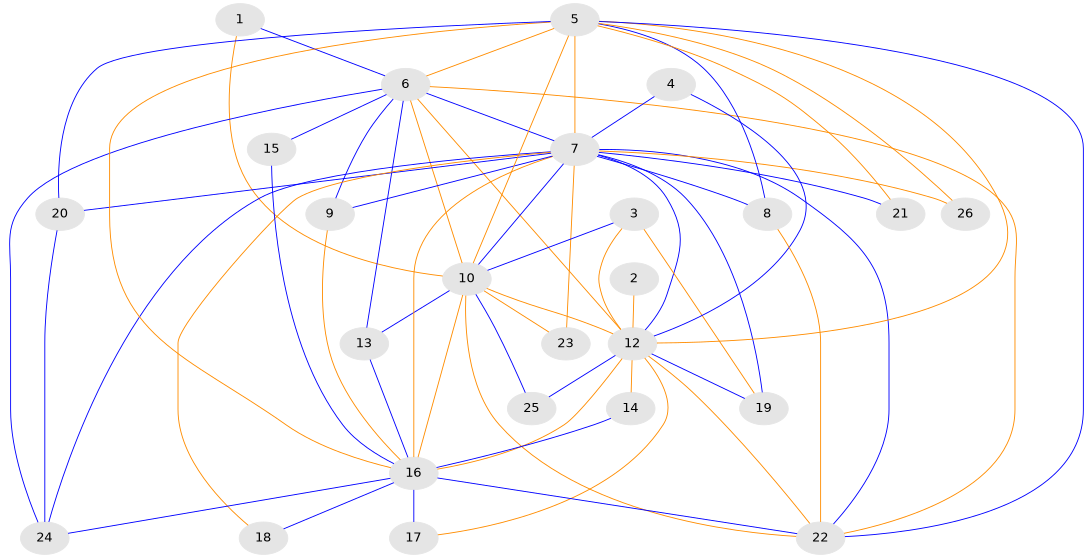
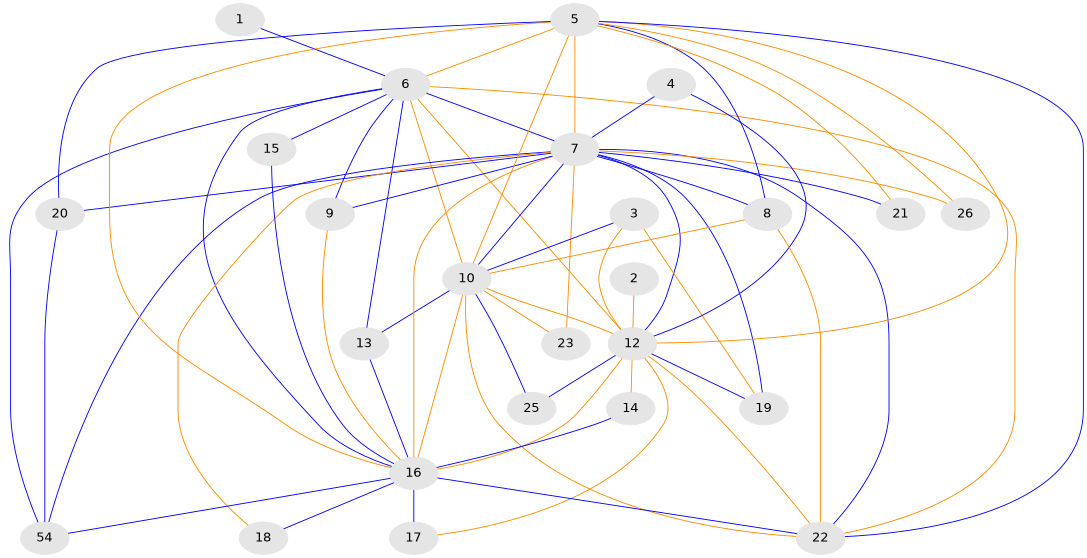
(265, 204) -> (617, 247)
none -> (208, 260)
(45, 538) -> (45, 538)
